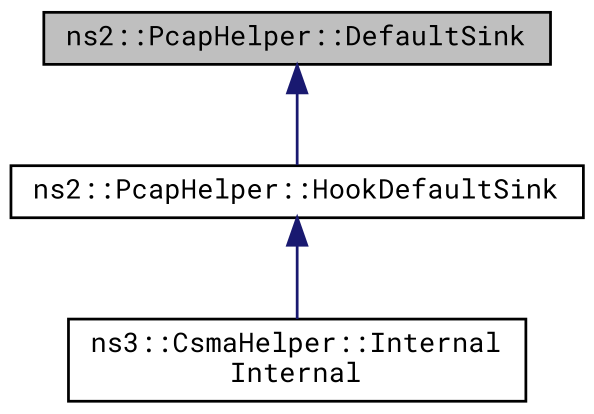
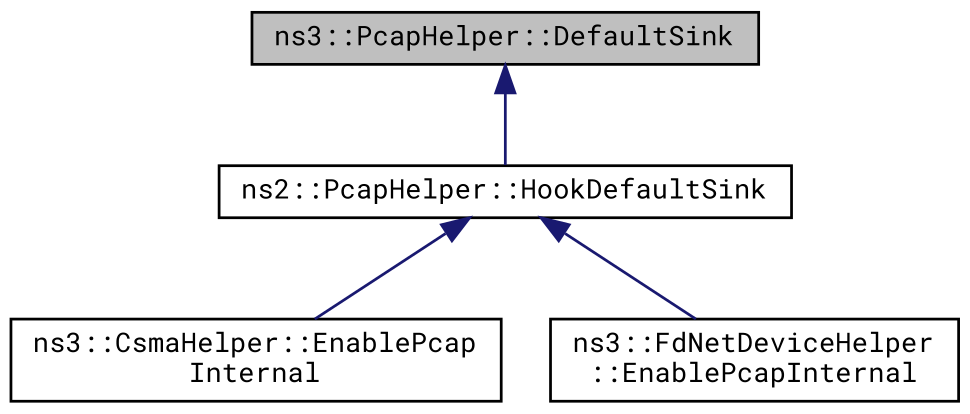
(297, 38) -> (505, 38)
(297, 360) -> (256, 360)
none -> (755, 360)
